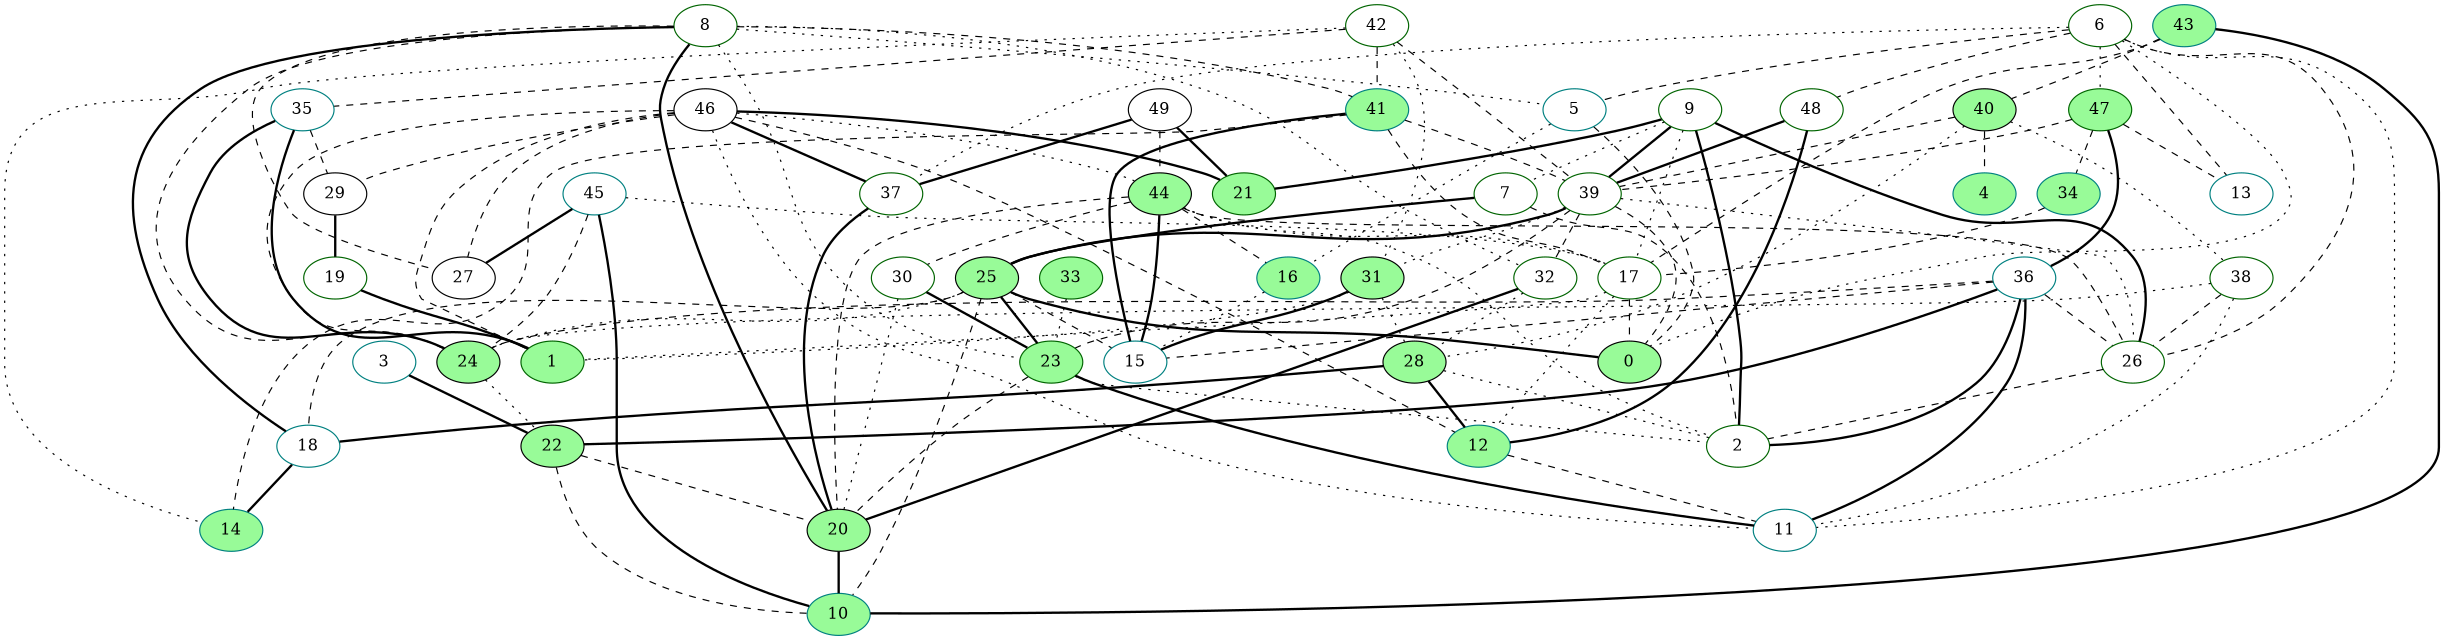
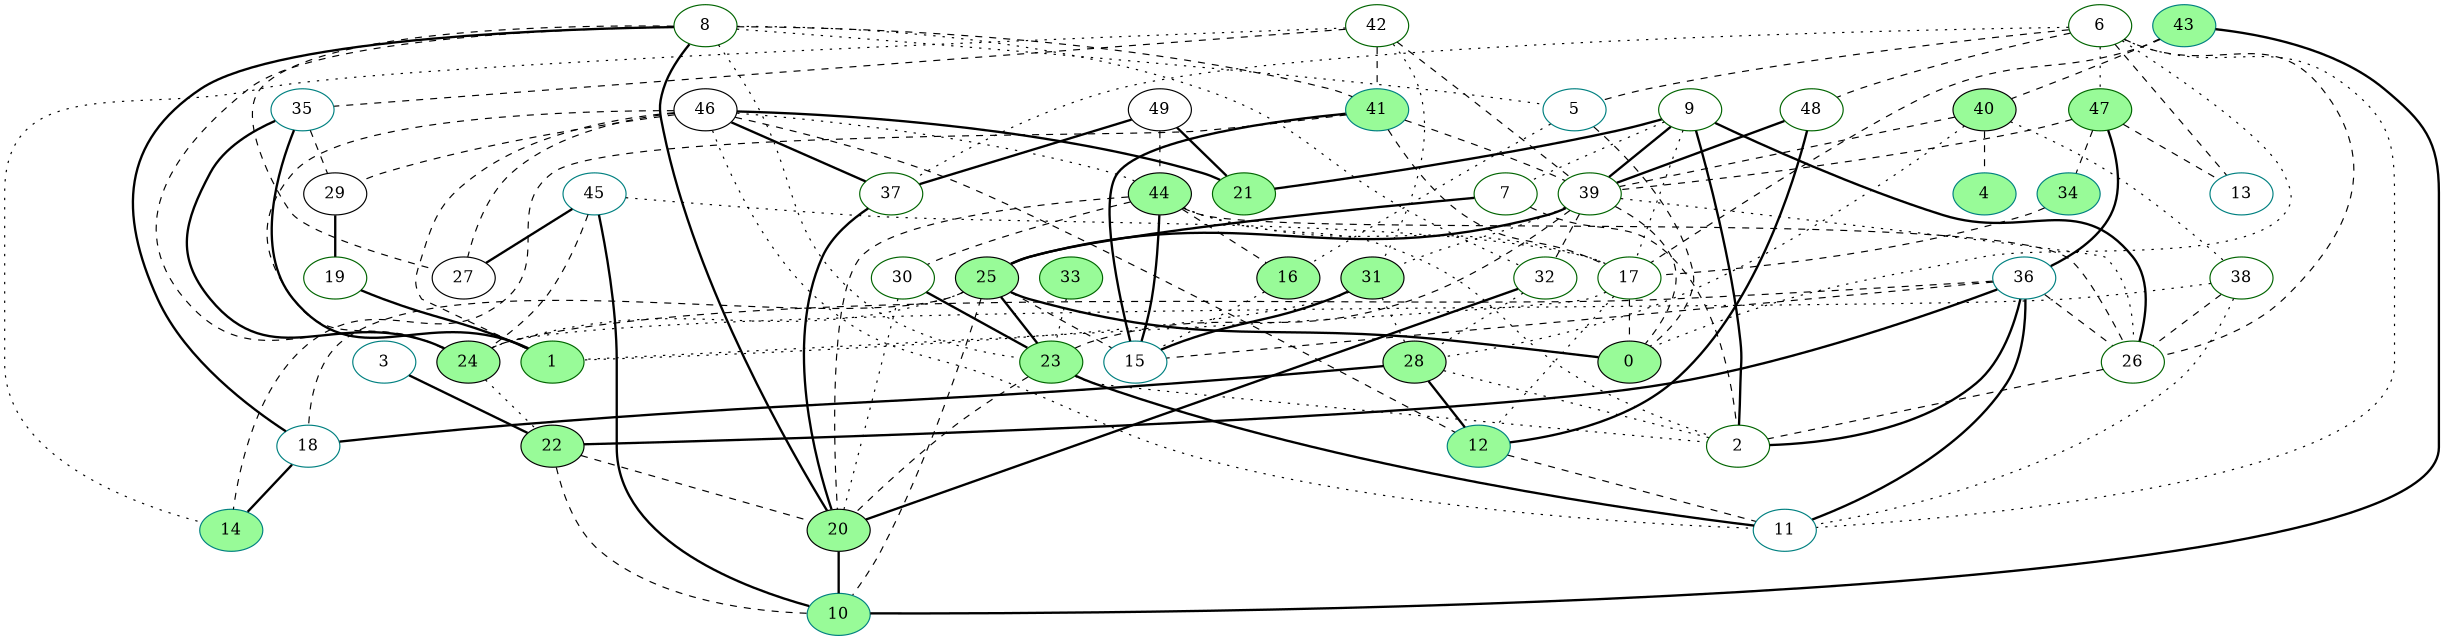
(1288, 278) -> (1288, 278)
